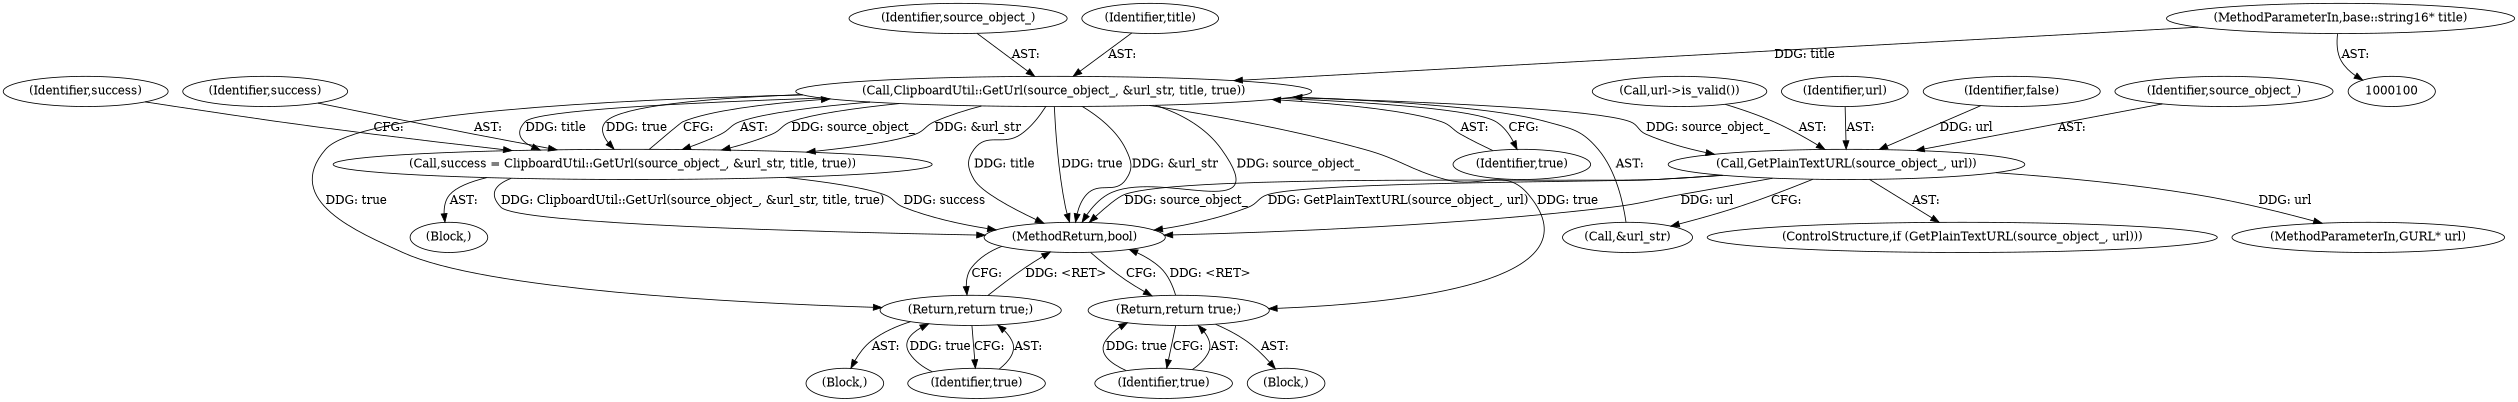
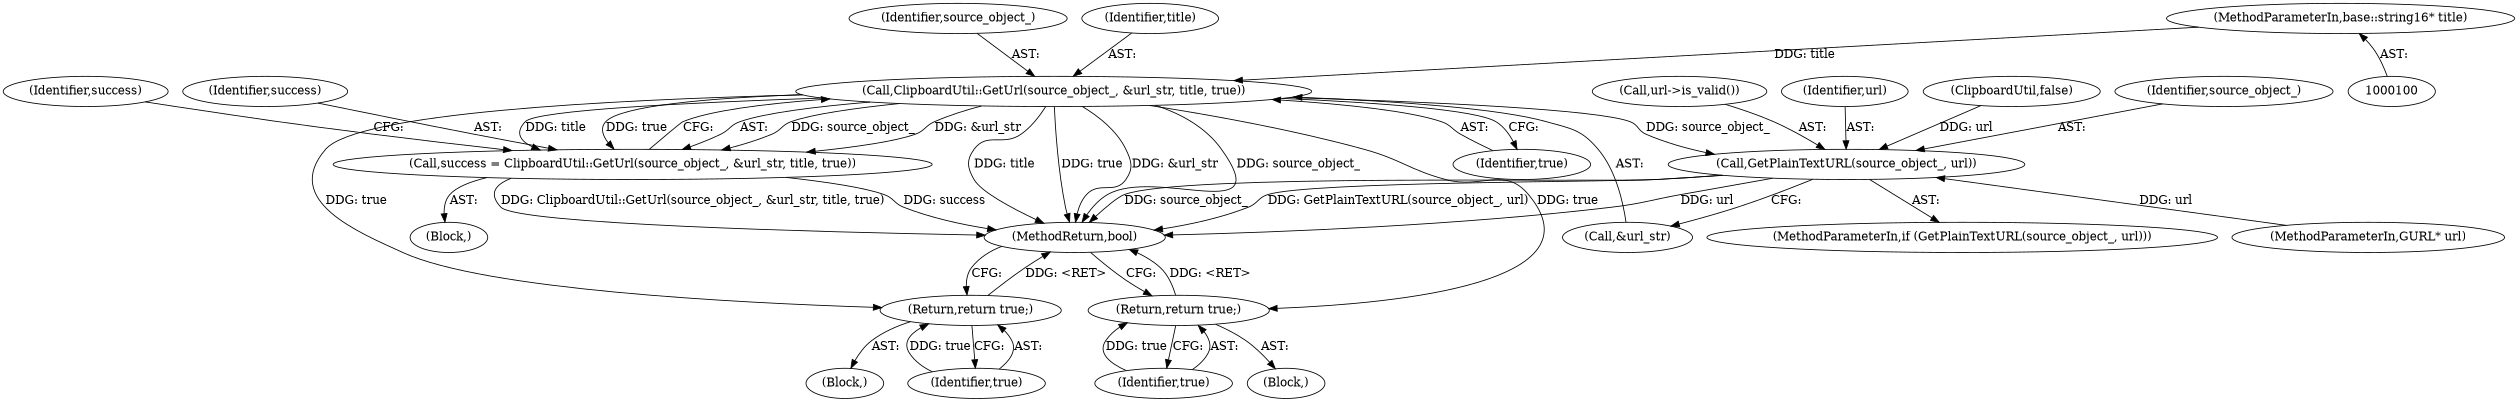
(2340, 58) -> (2378, 57)
(2012, 91) -> (2012, 91)
(2156, 189) -> (2115, 202)
(1962, 237) -> (1962, 237)
